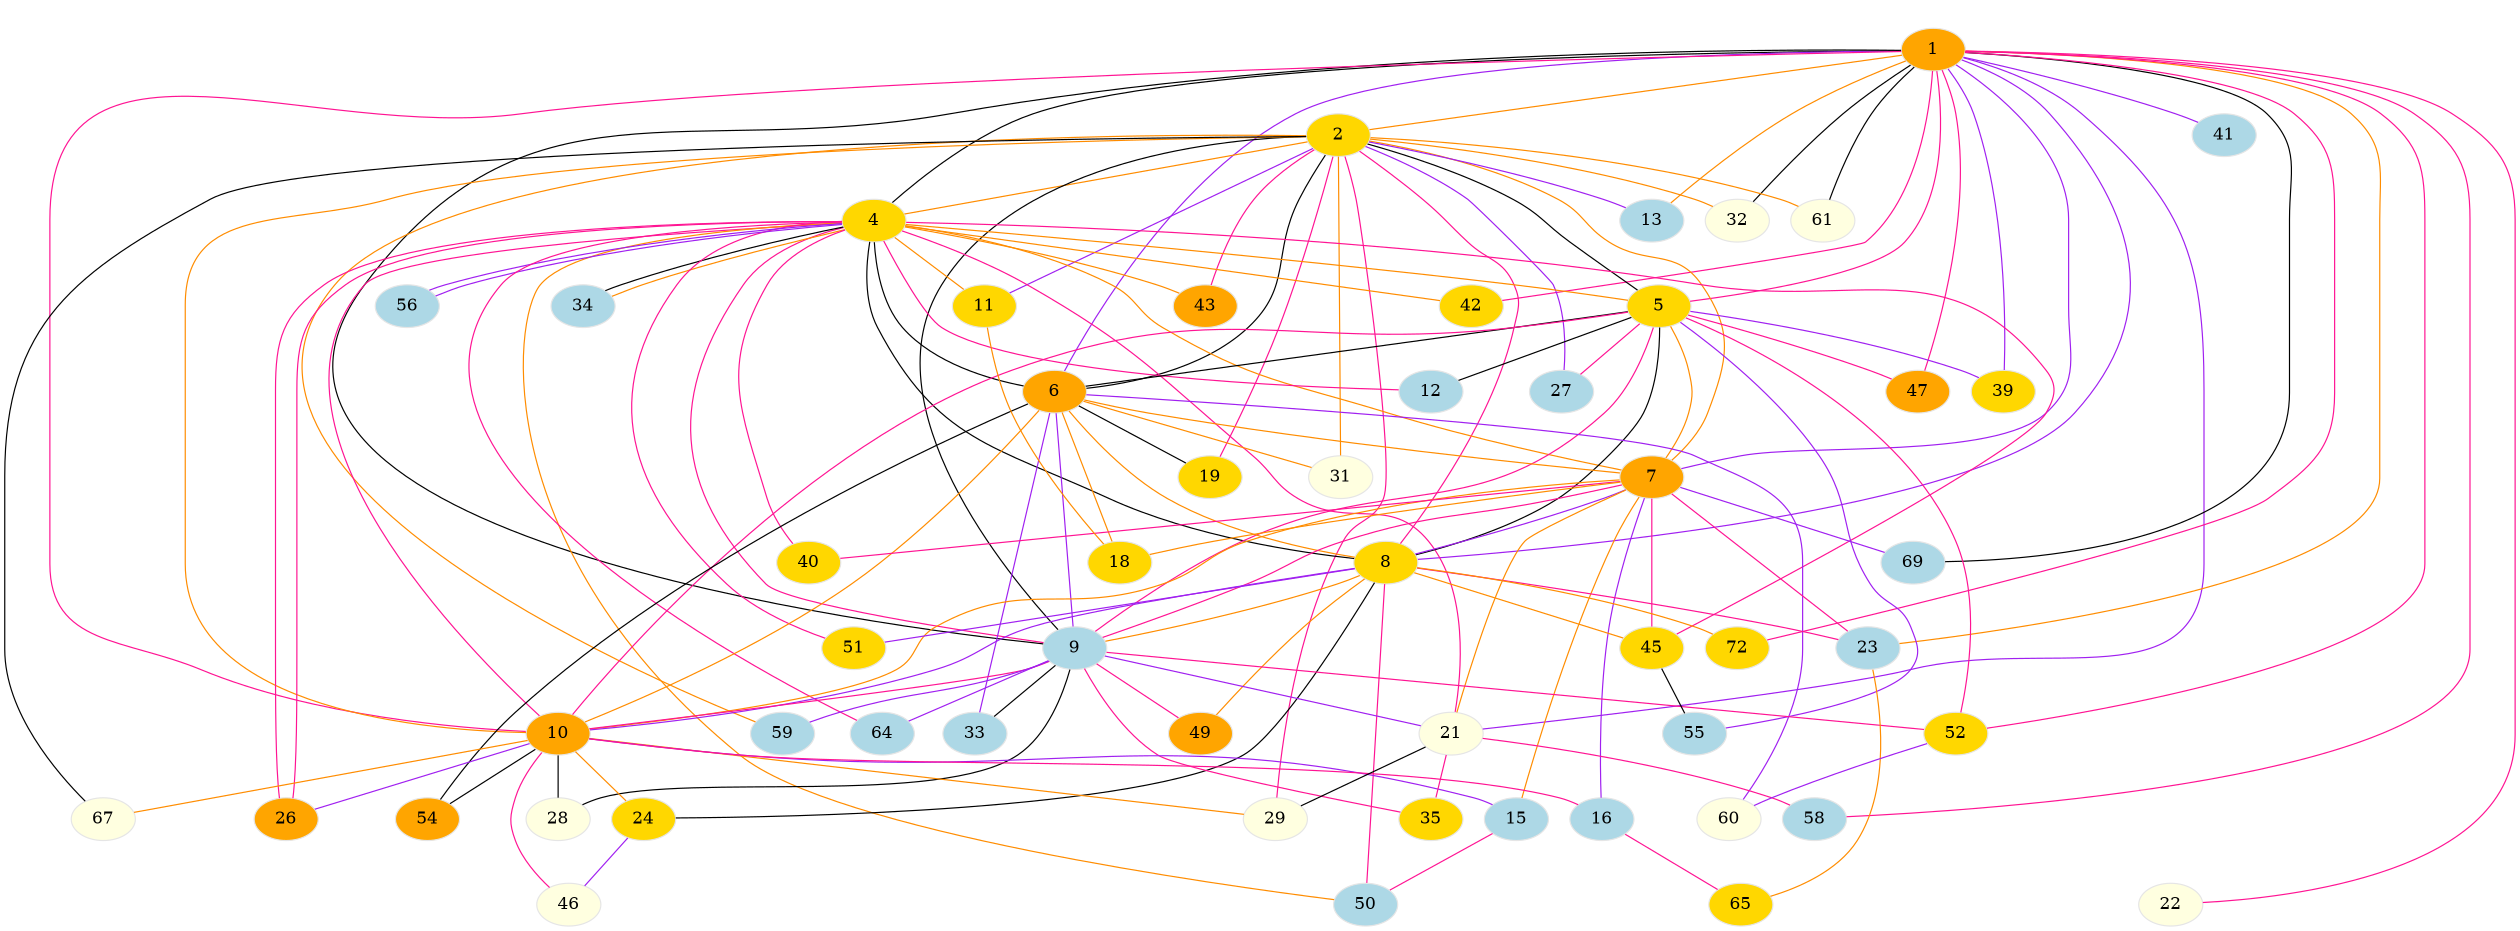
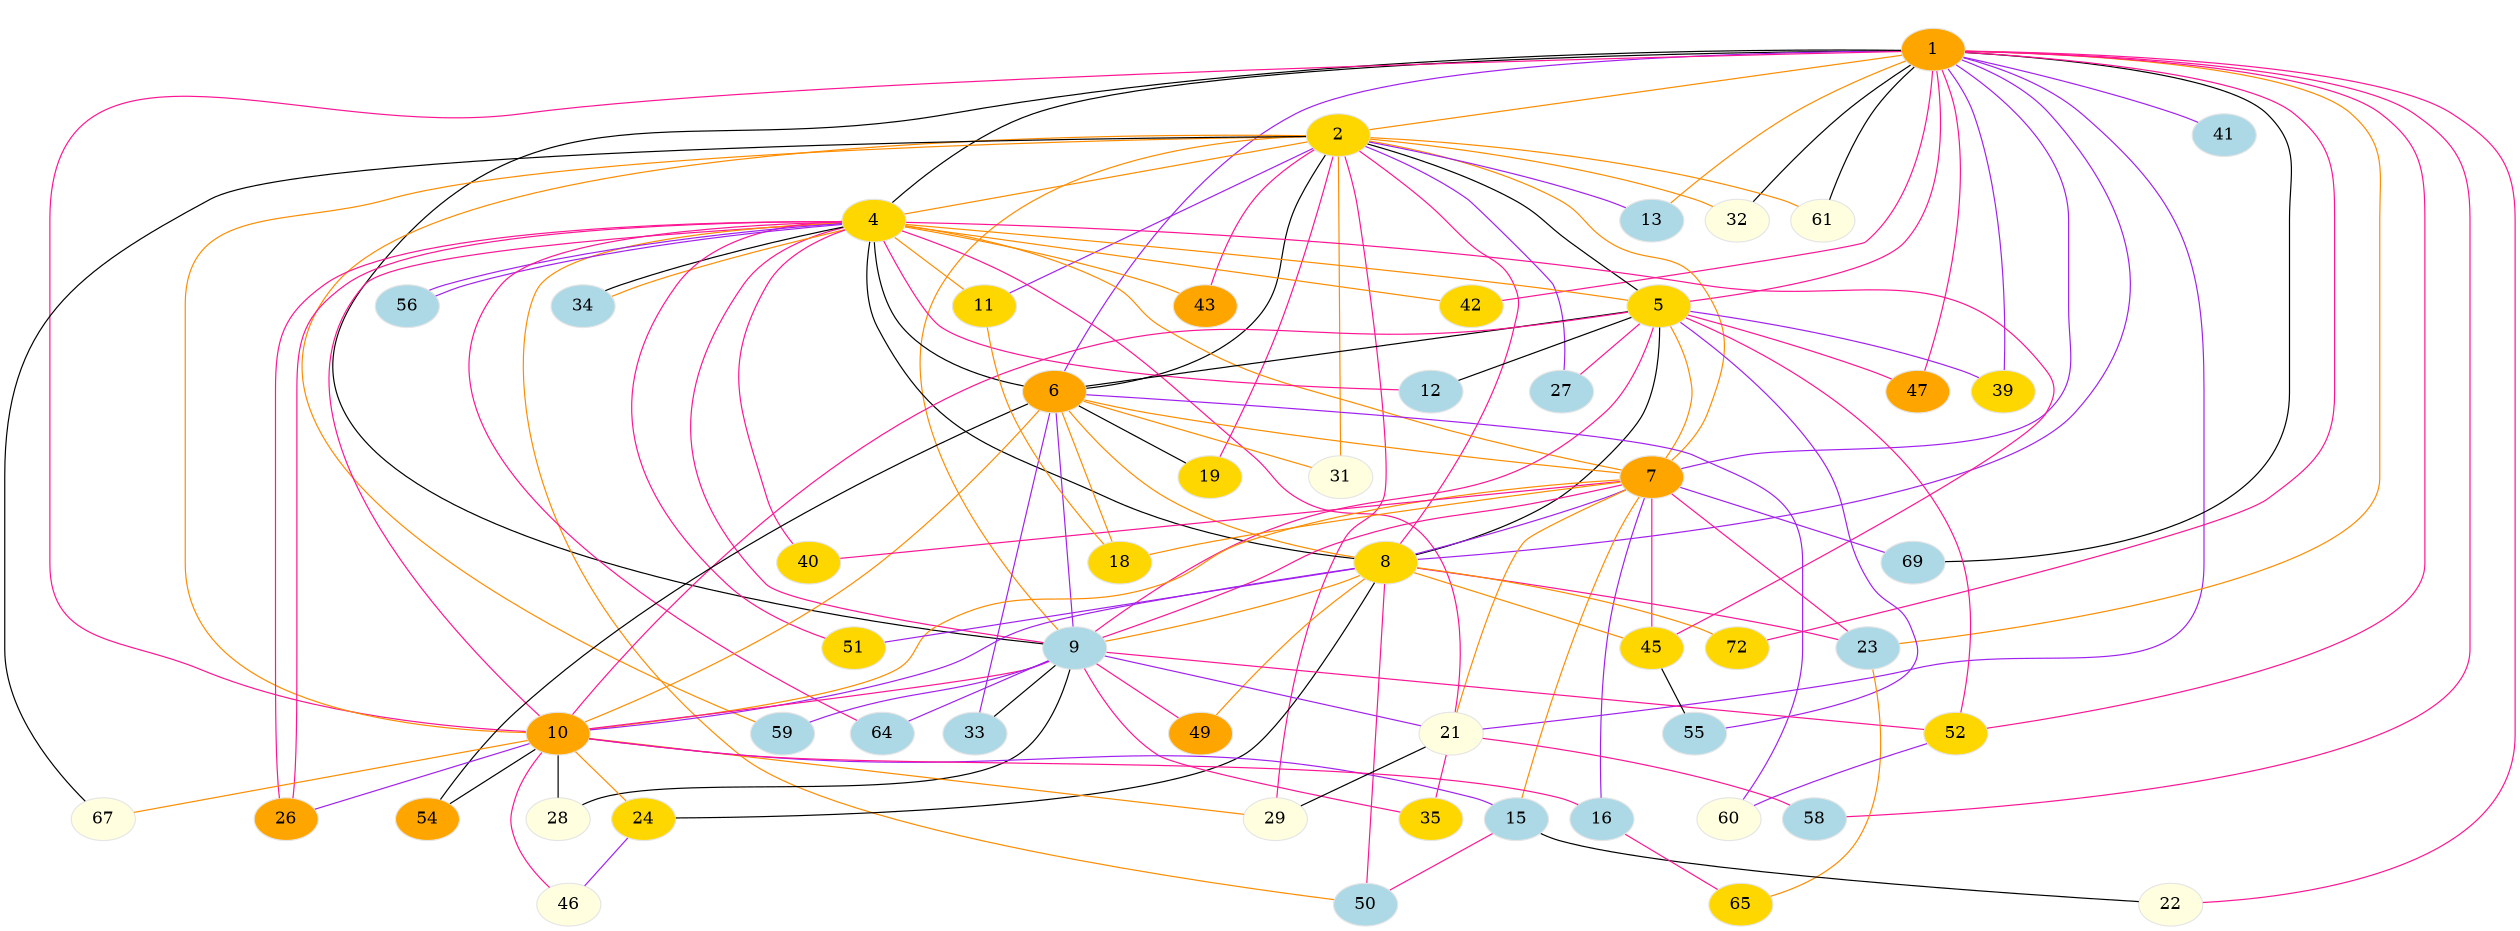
(961, 262) -> (961, 262)
none -> (1838, 879)
